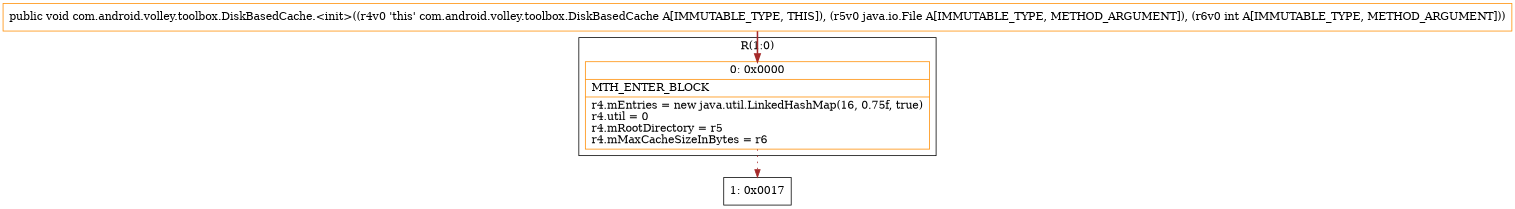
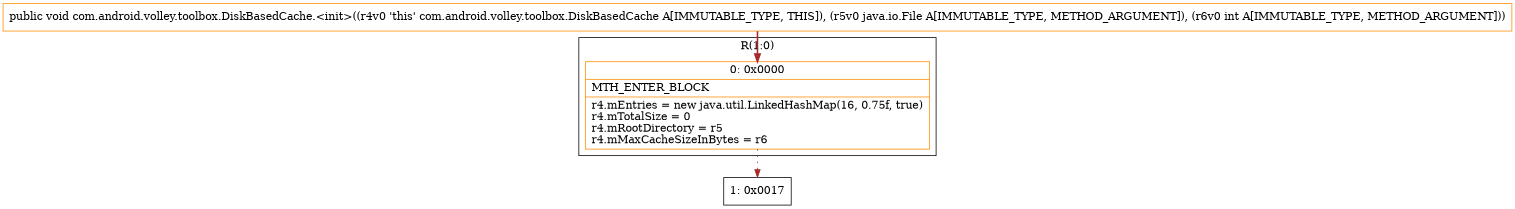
(620, 117) -> (641, 117)
